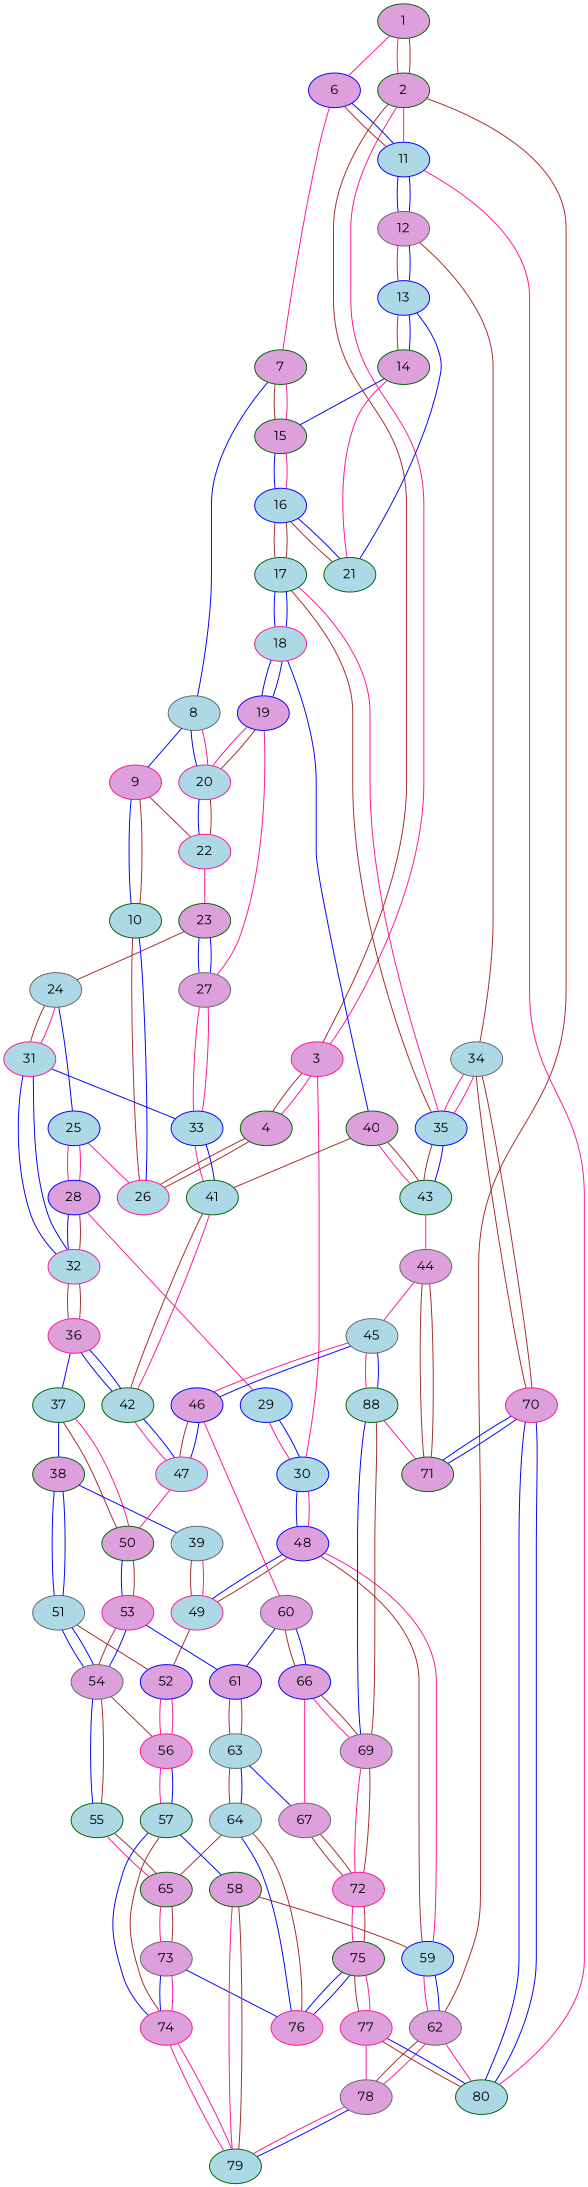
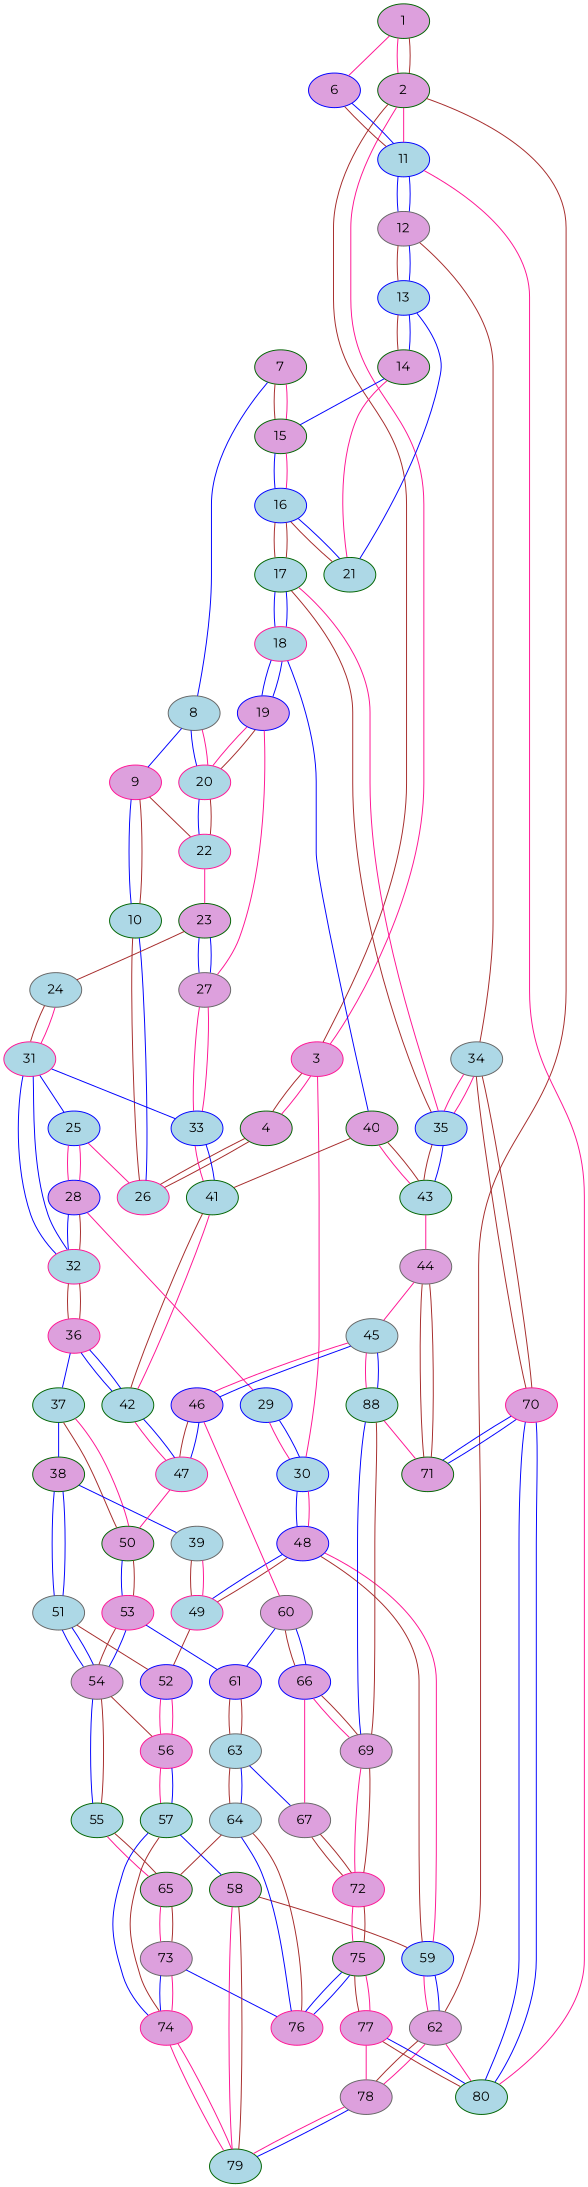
(303, 228) -> none
(67, 1059) -> (52, 1094)
